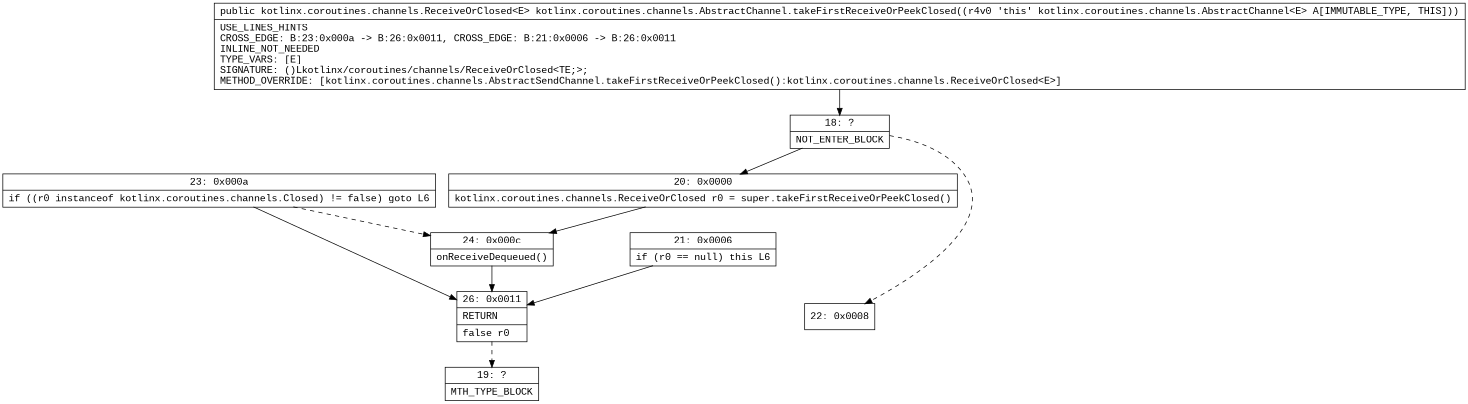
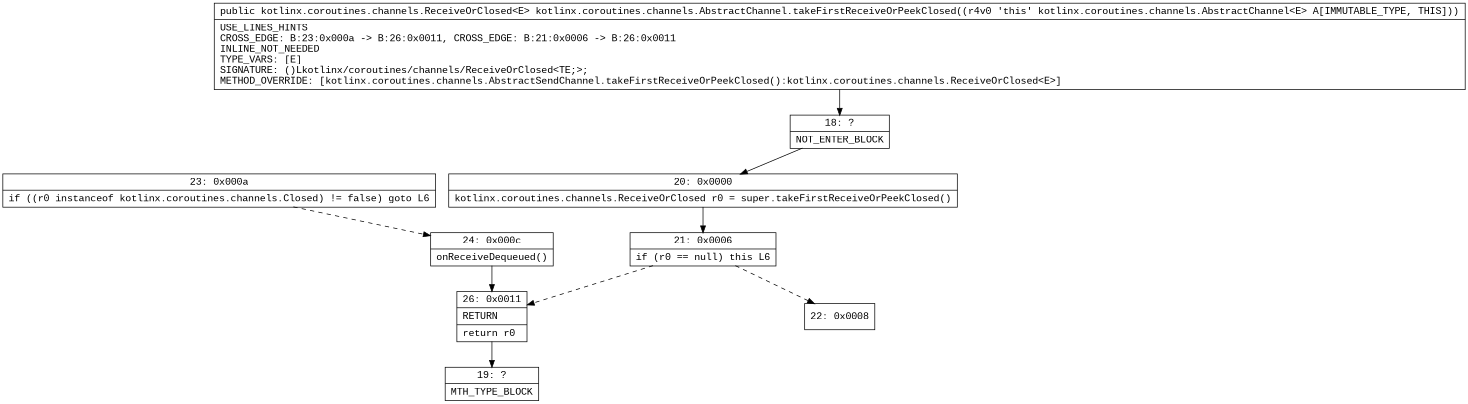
(968, 217) -> (772, 283)
(601, 219) -> (703, 216)
(352, 252) -> none
(593, 284) -> (593, 284)
(486, 333) -> (489, 333)
(492, 351) -> (492, 351)
